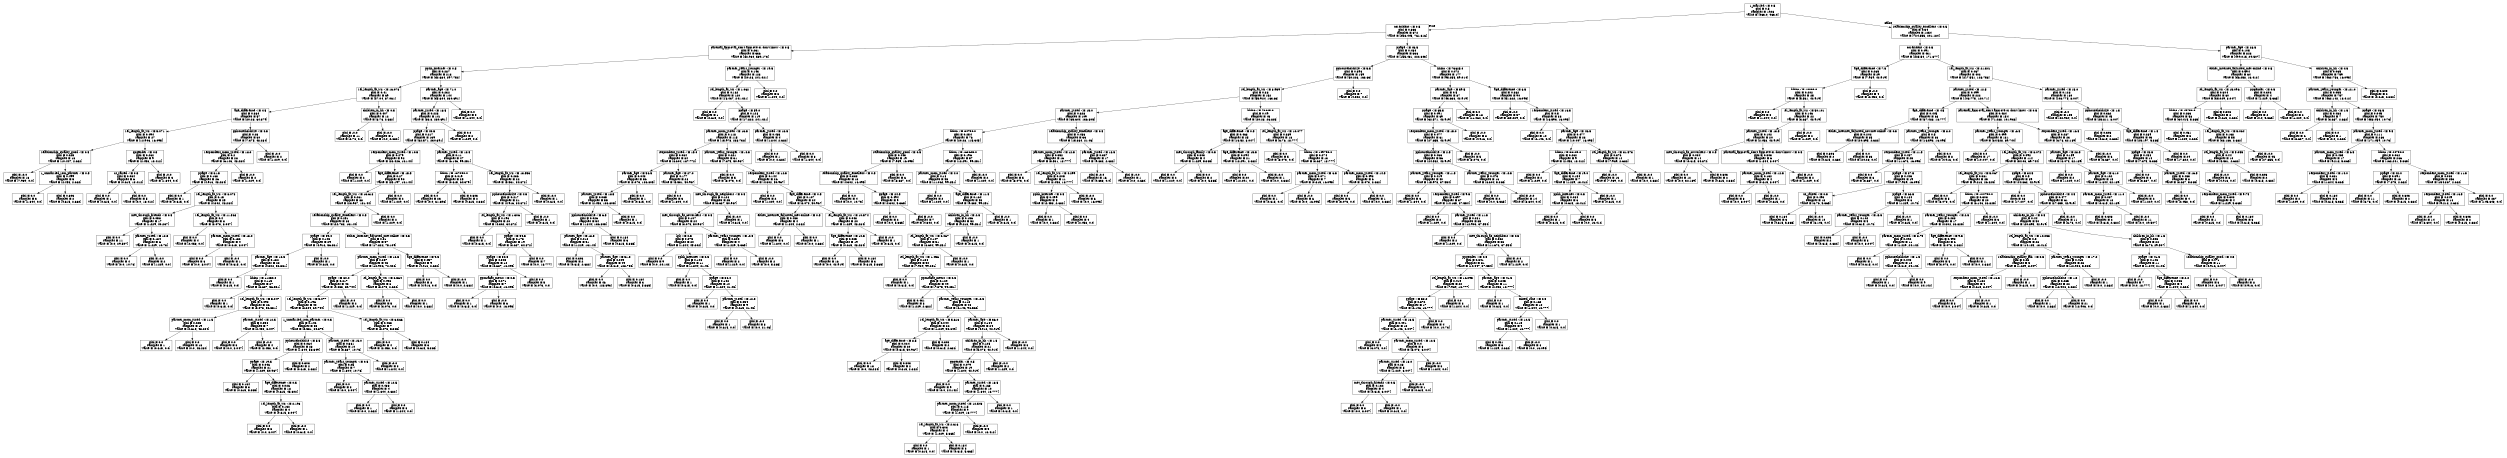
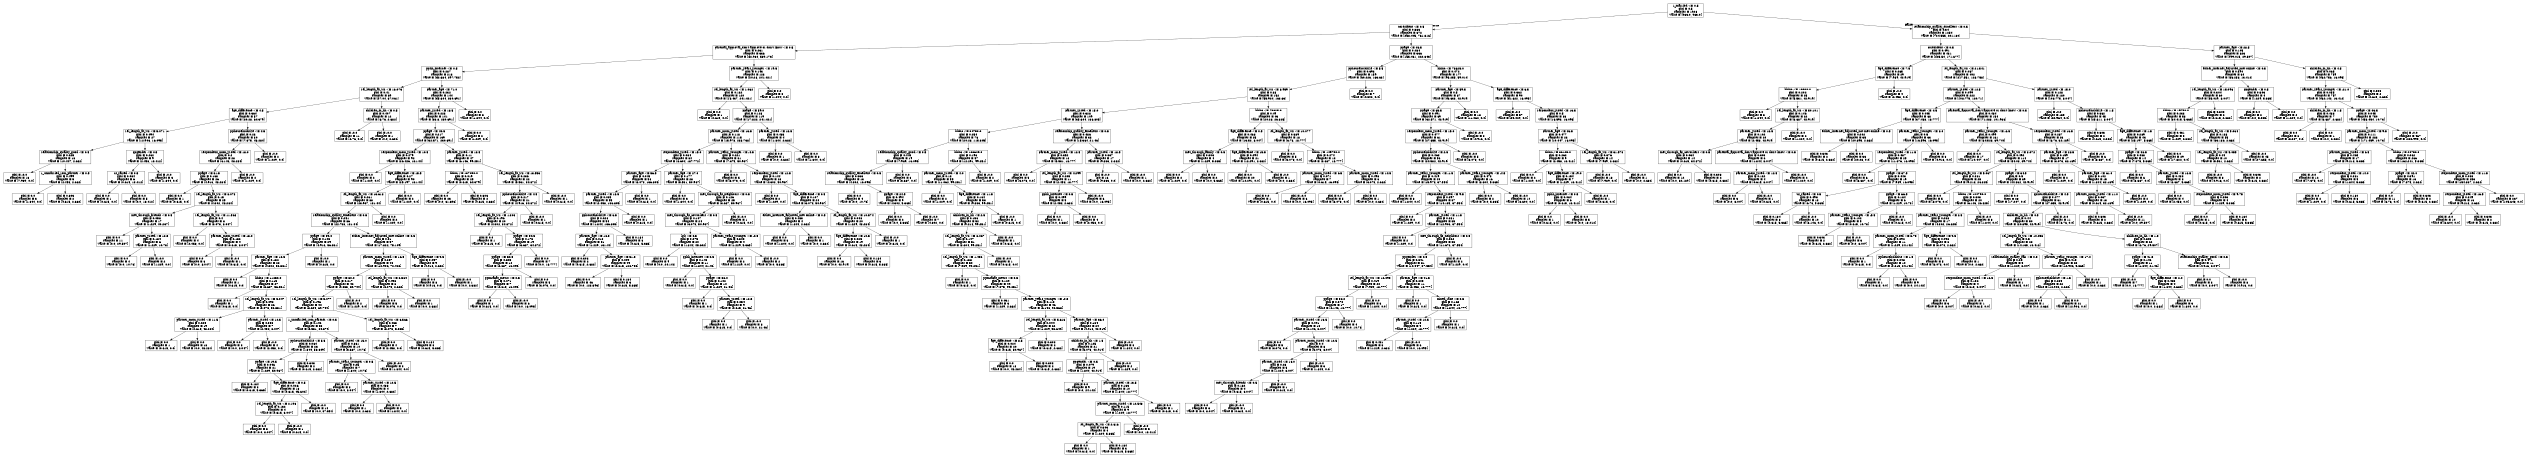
(1537, 136) -> none
none -> (2410, 136)
(1097, 178) -> (1102, 178)
none -> (2309, 178)
none -> (318, 408)
